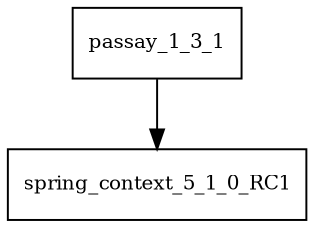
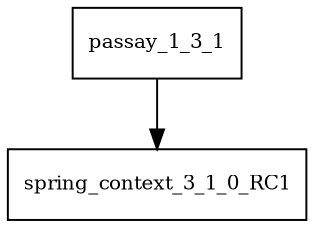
(157, 185) -> (157, 185)
